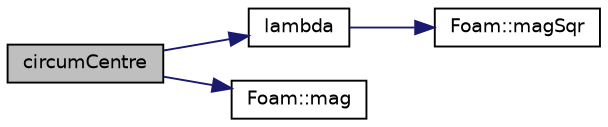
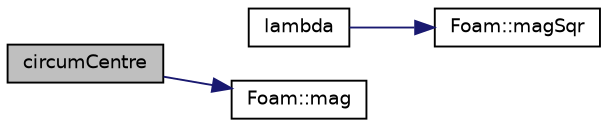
(197, 45) -> none
